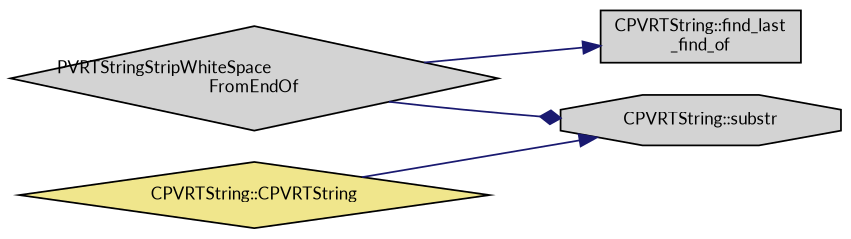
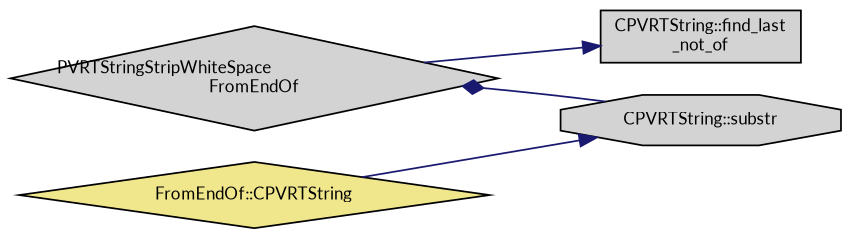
(701, 37) -> (701, 37)
(464, 110) -> (544, 94)
(254, 195) -> (254, 195)
